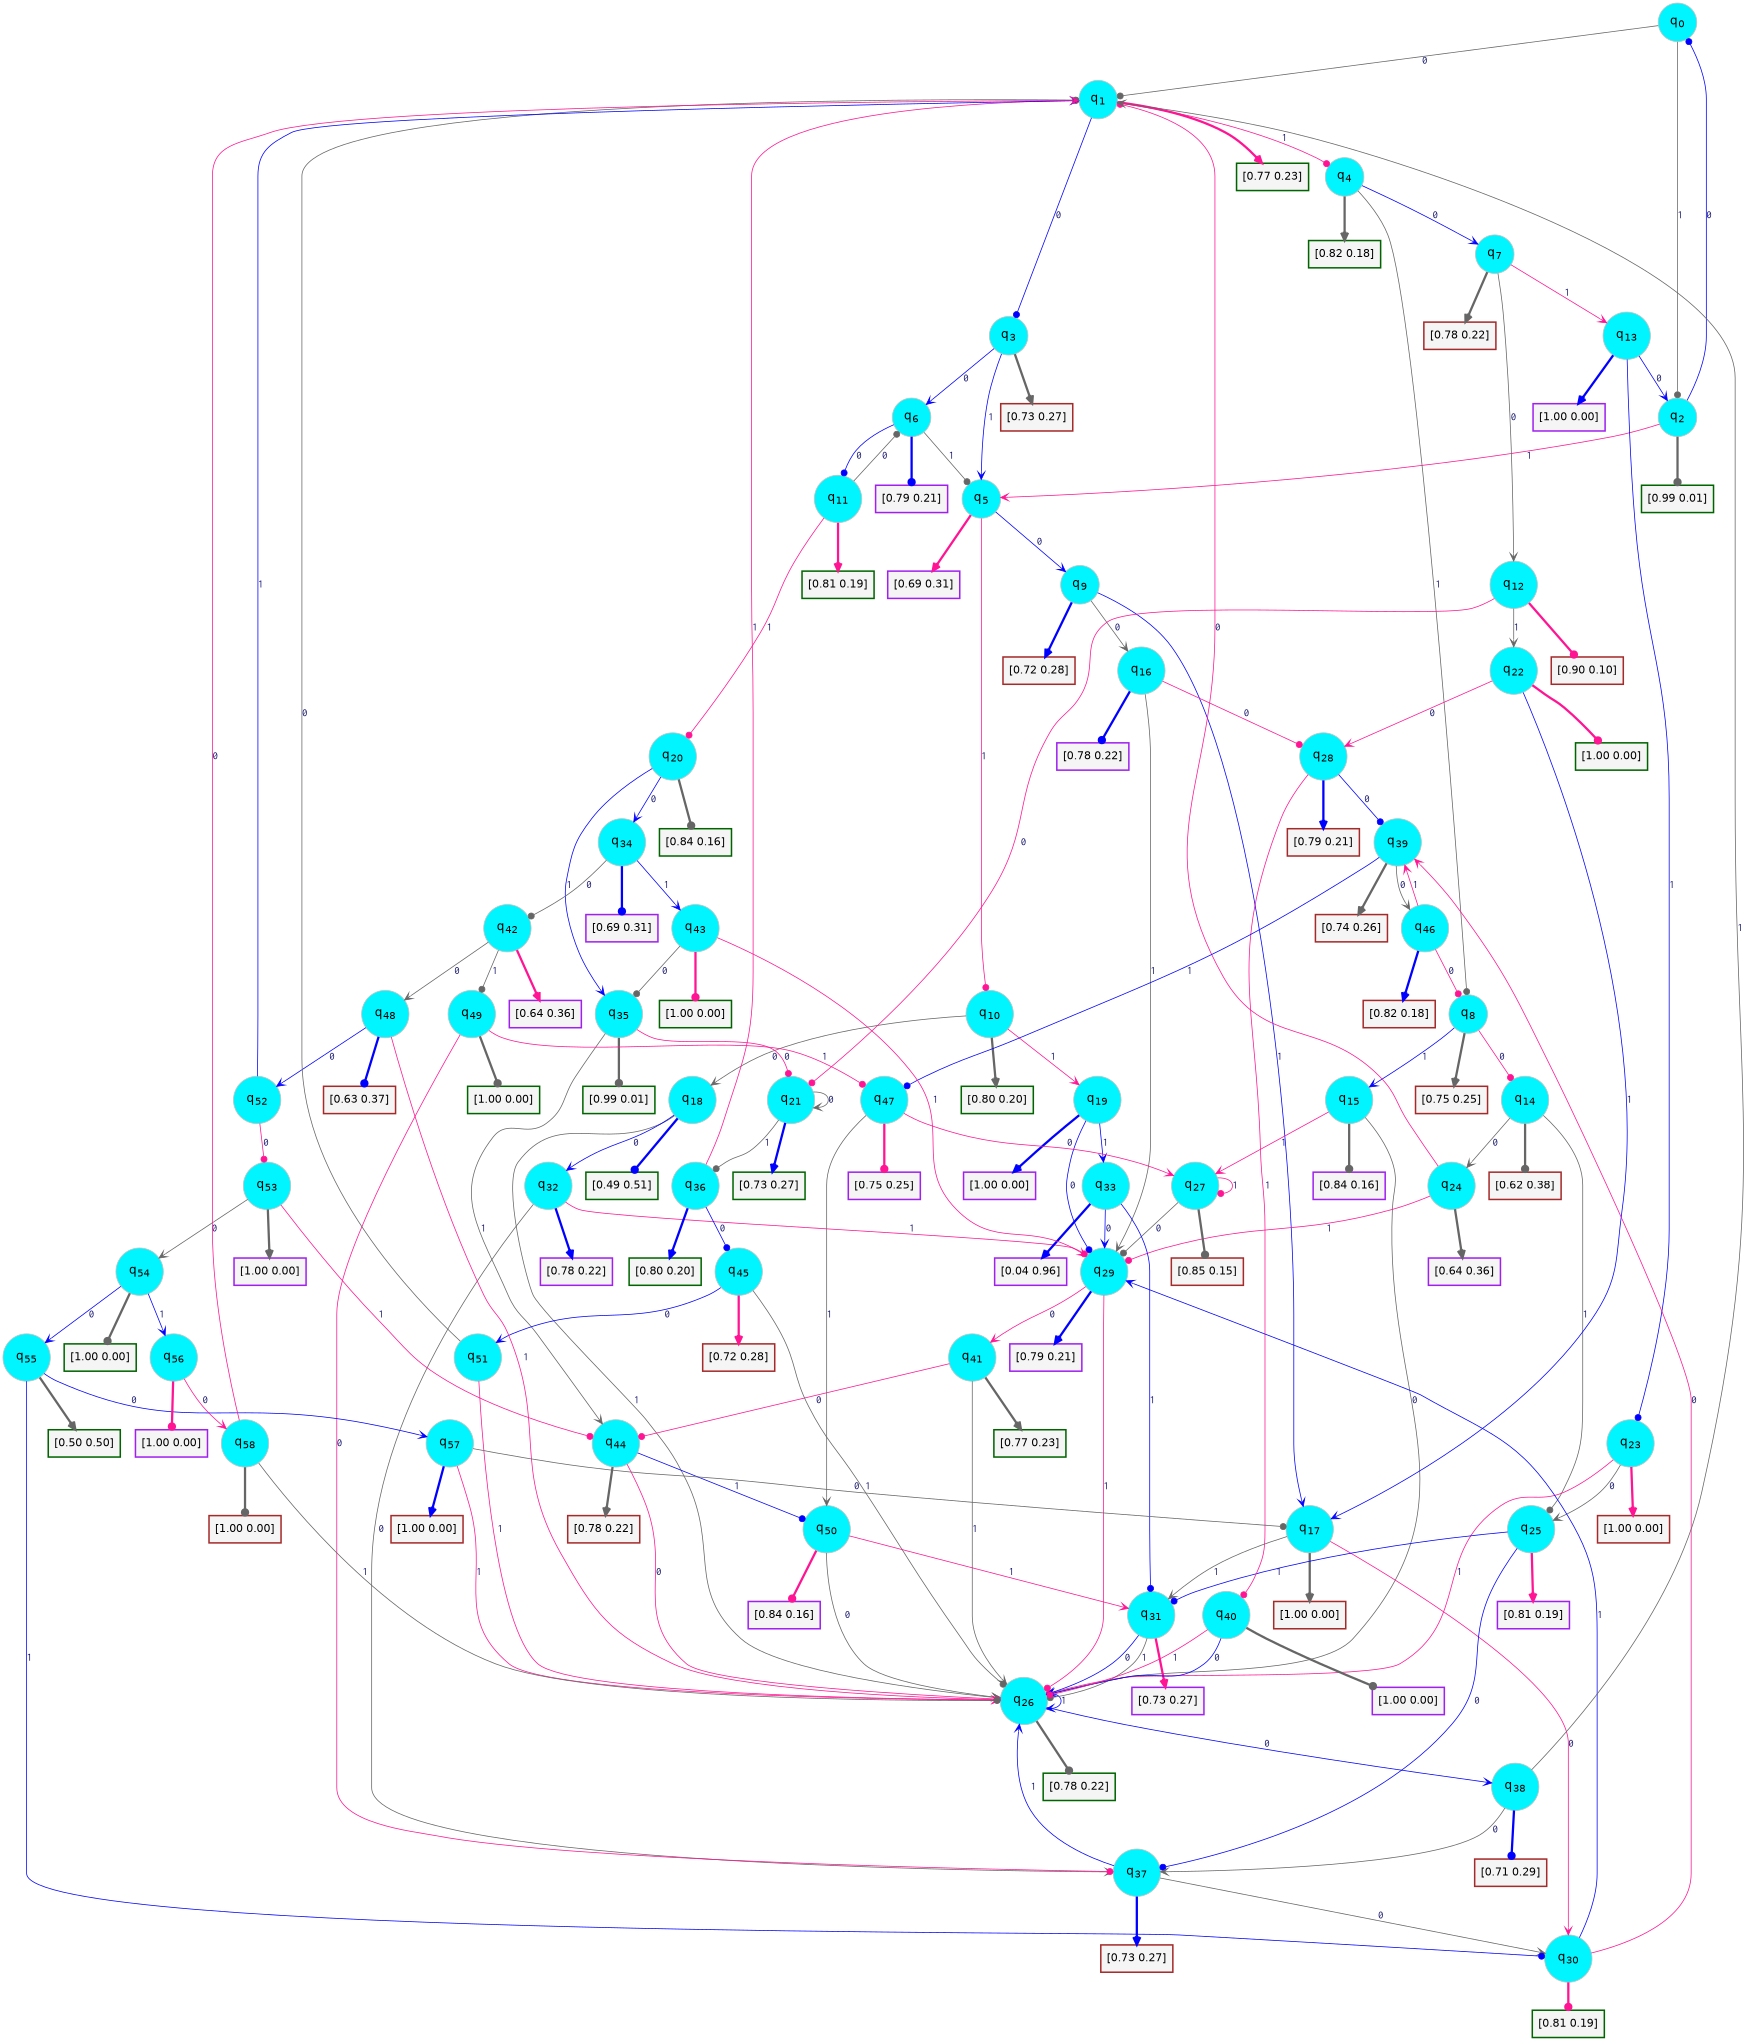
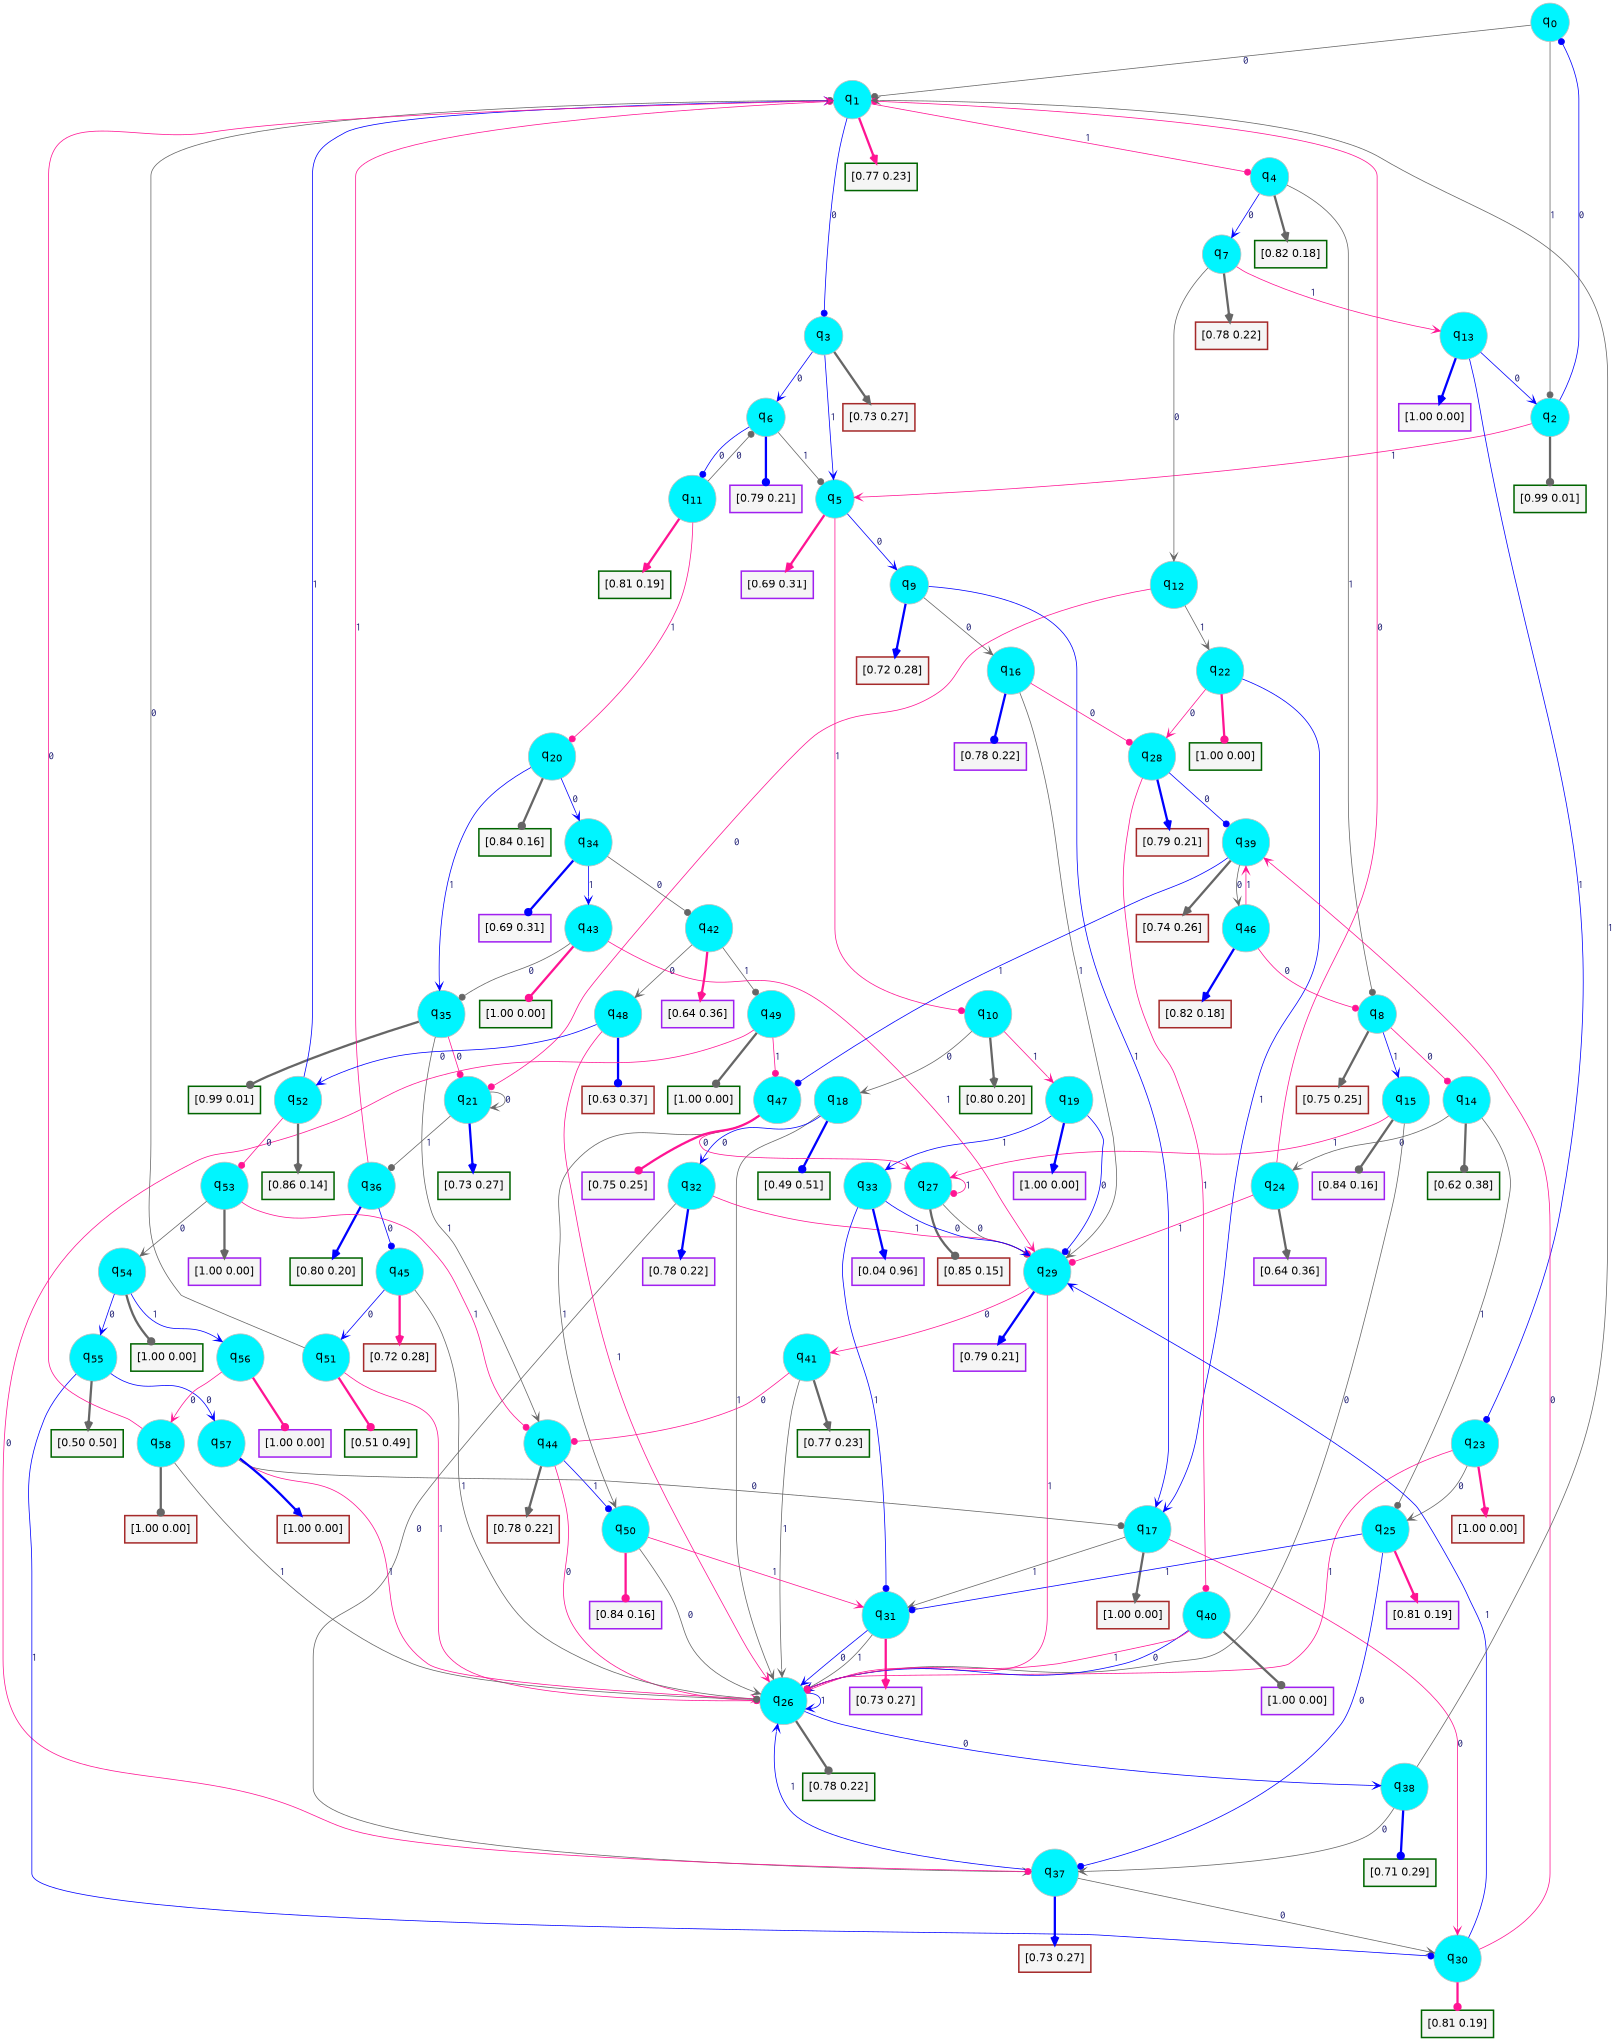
(1587, 671) -> none
none -> (298, 1186)
(1525, 1186) -> (1464, 1186)
none -> (381, 1443)
(1511, 1873) -> (1400, 1873)
